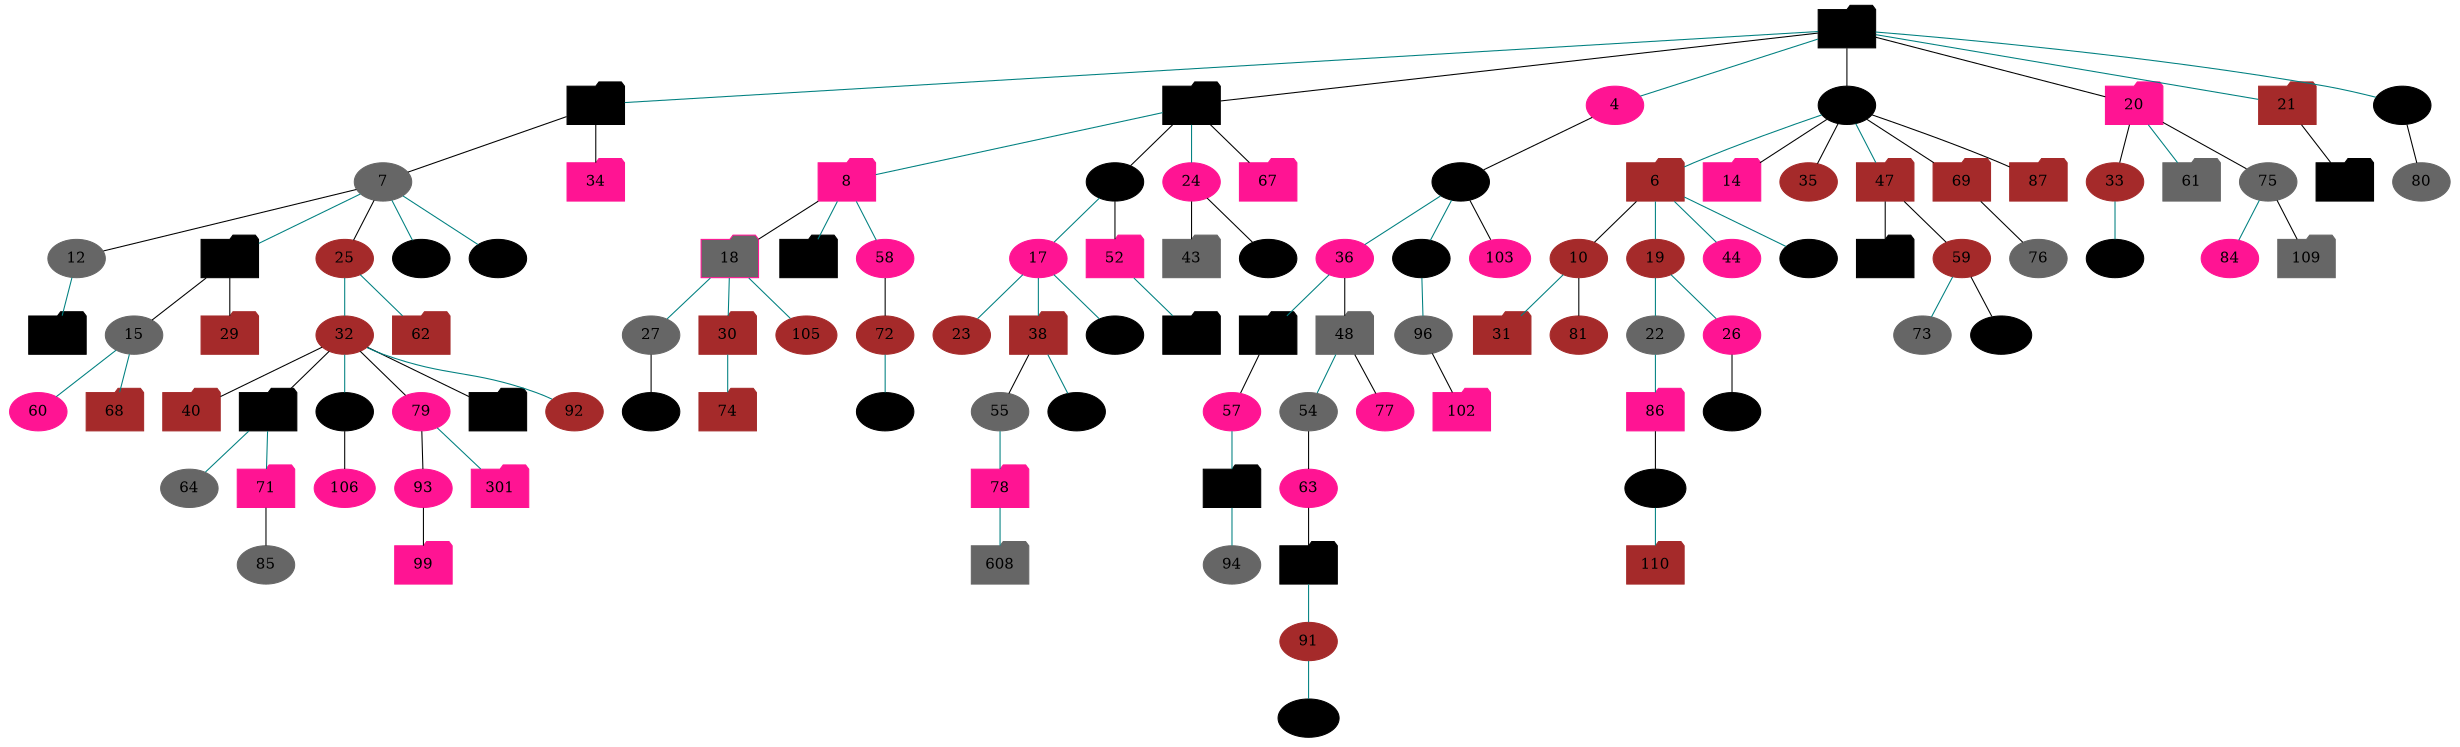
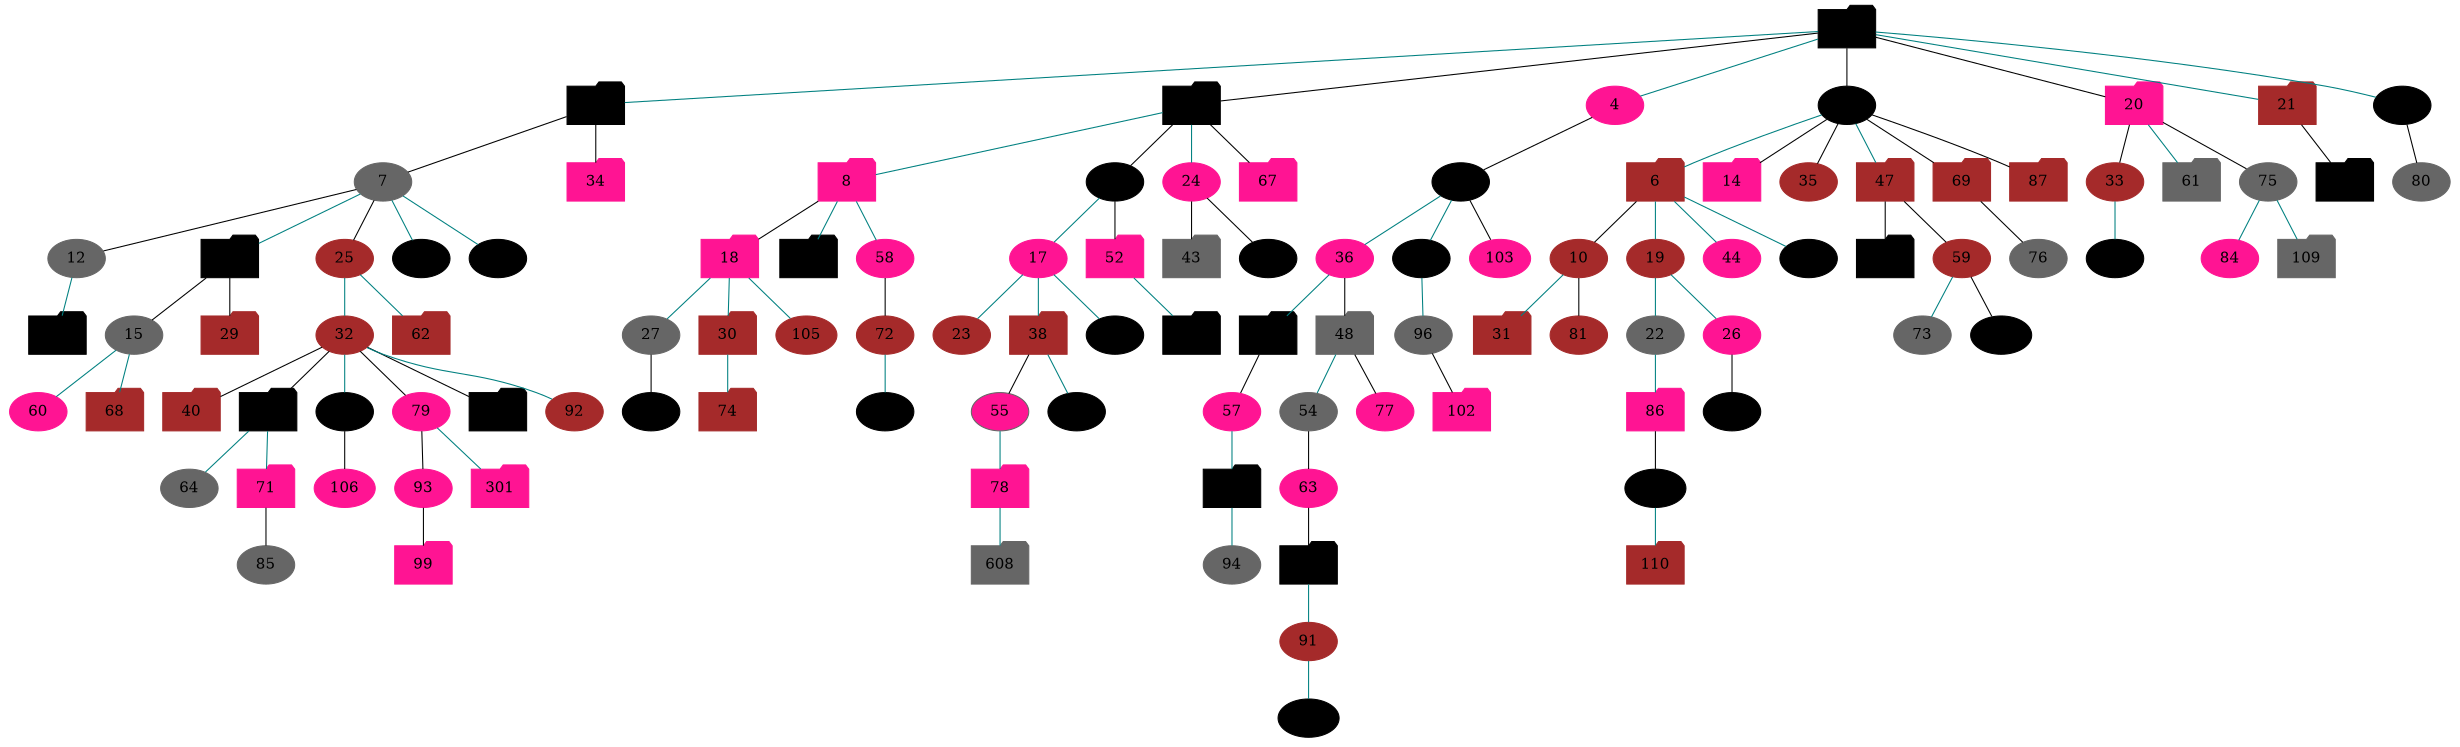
(2287, 220) -> (2287, 220)
(730, 259) -> (730, 259)
(1000, 412) -> (1000, 412)
